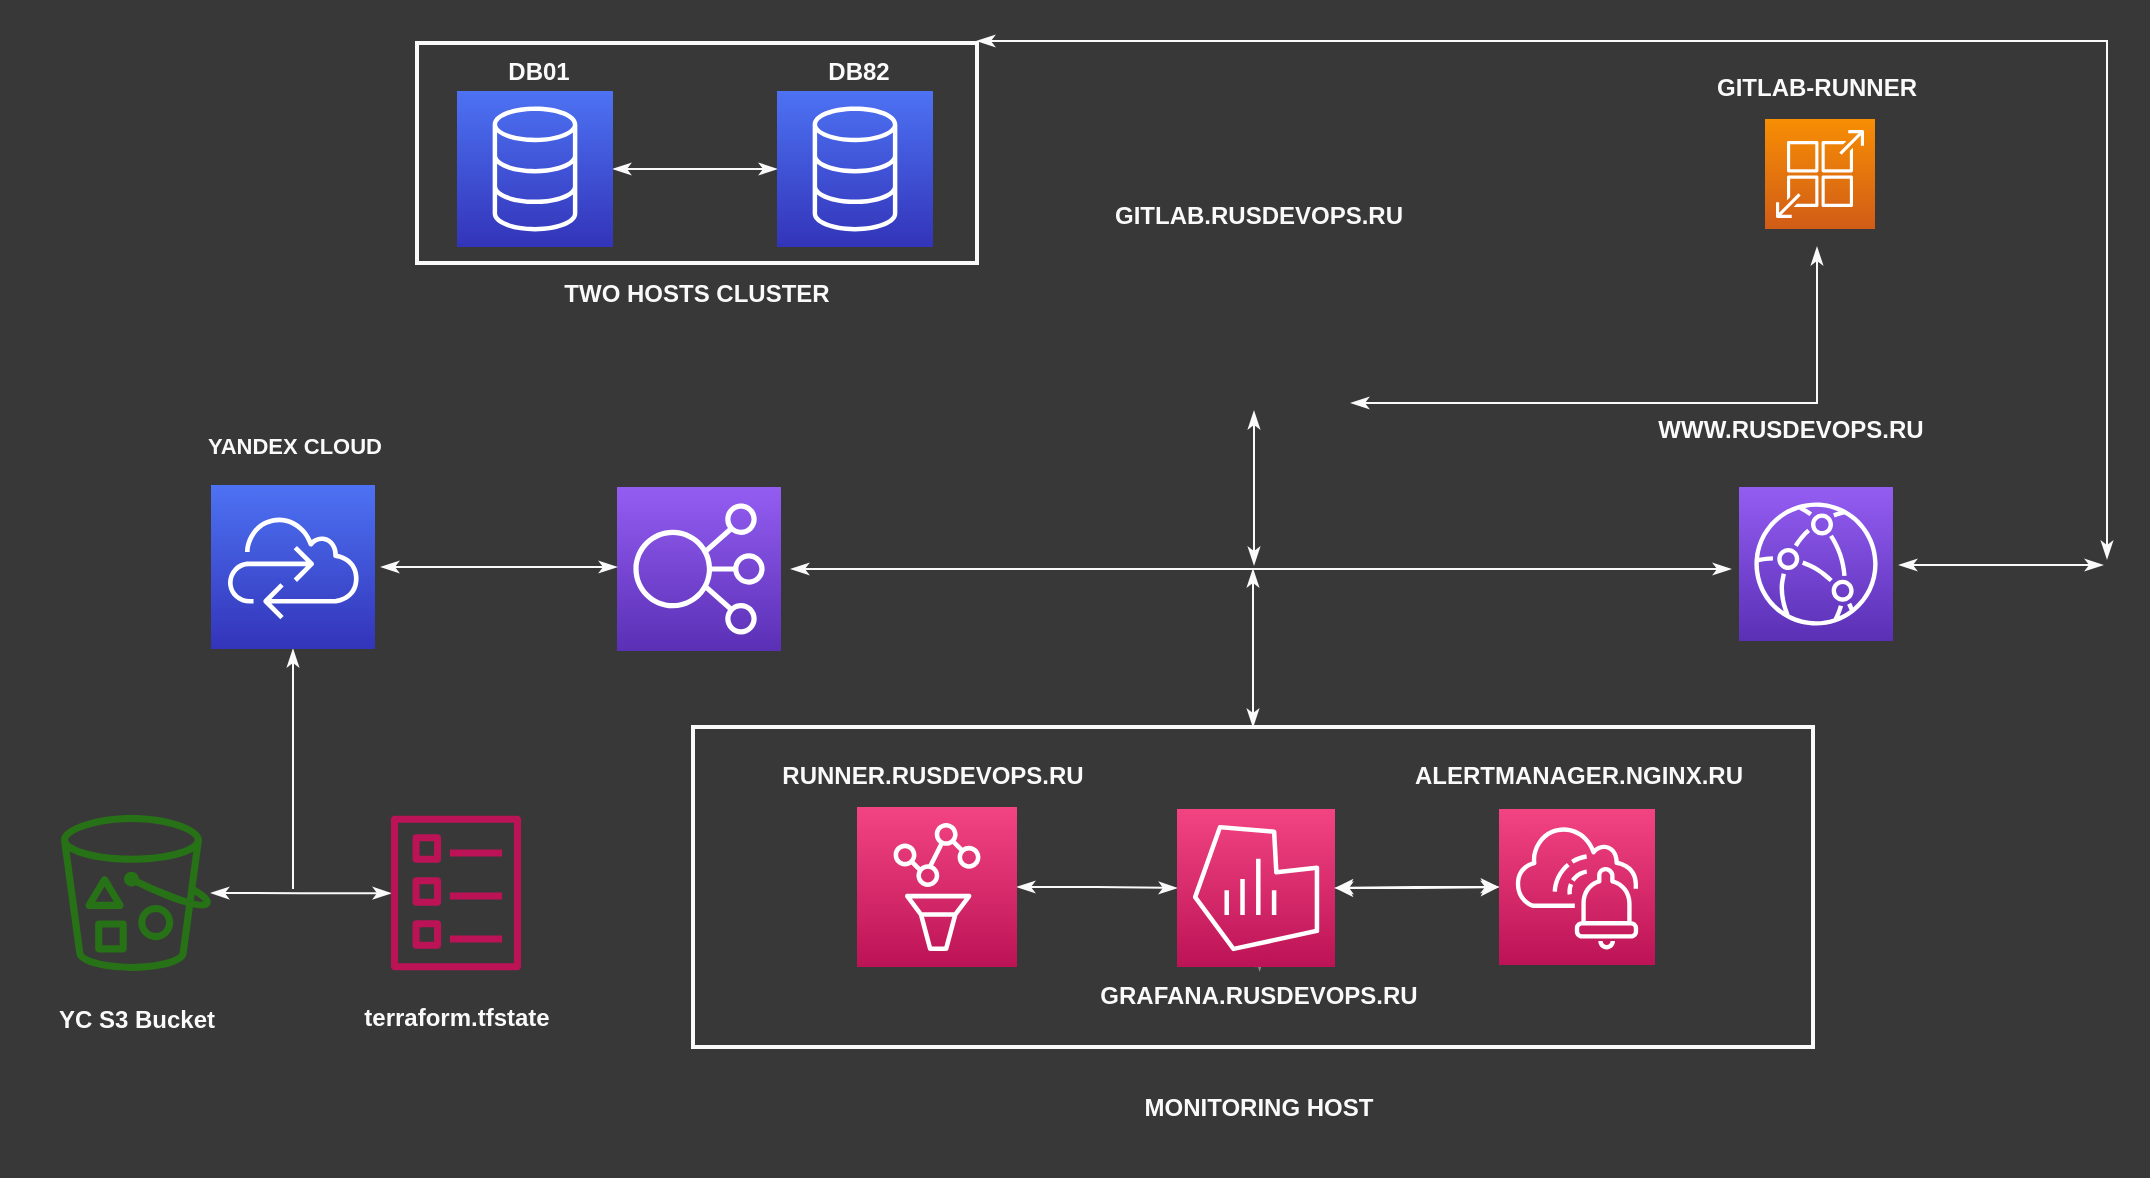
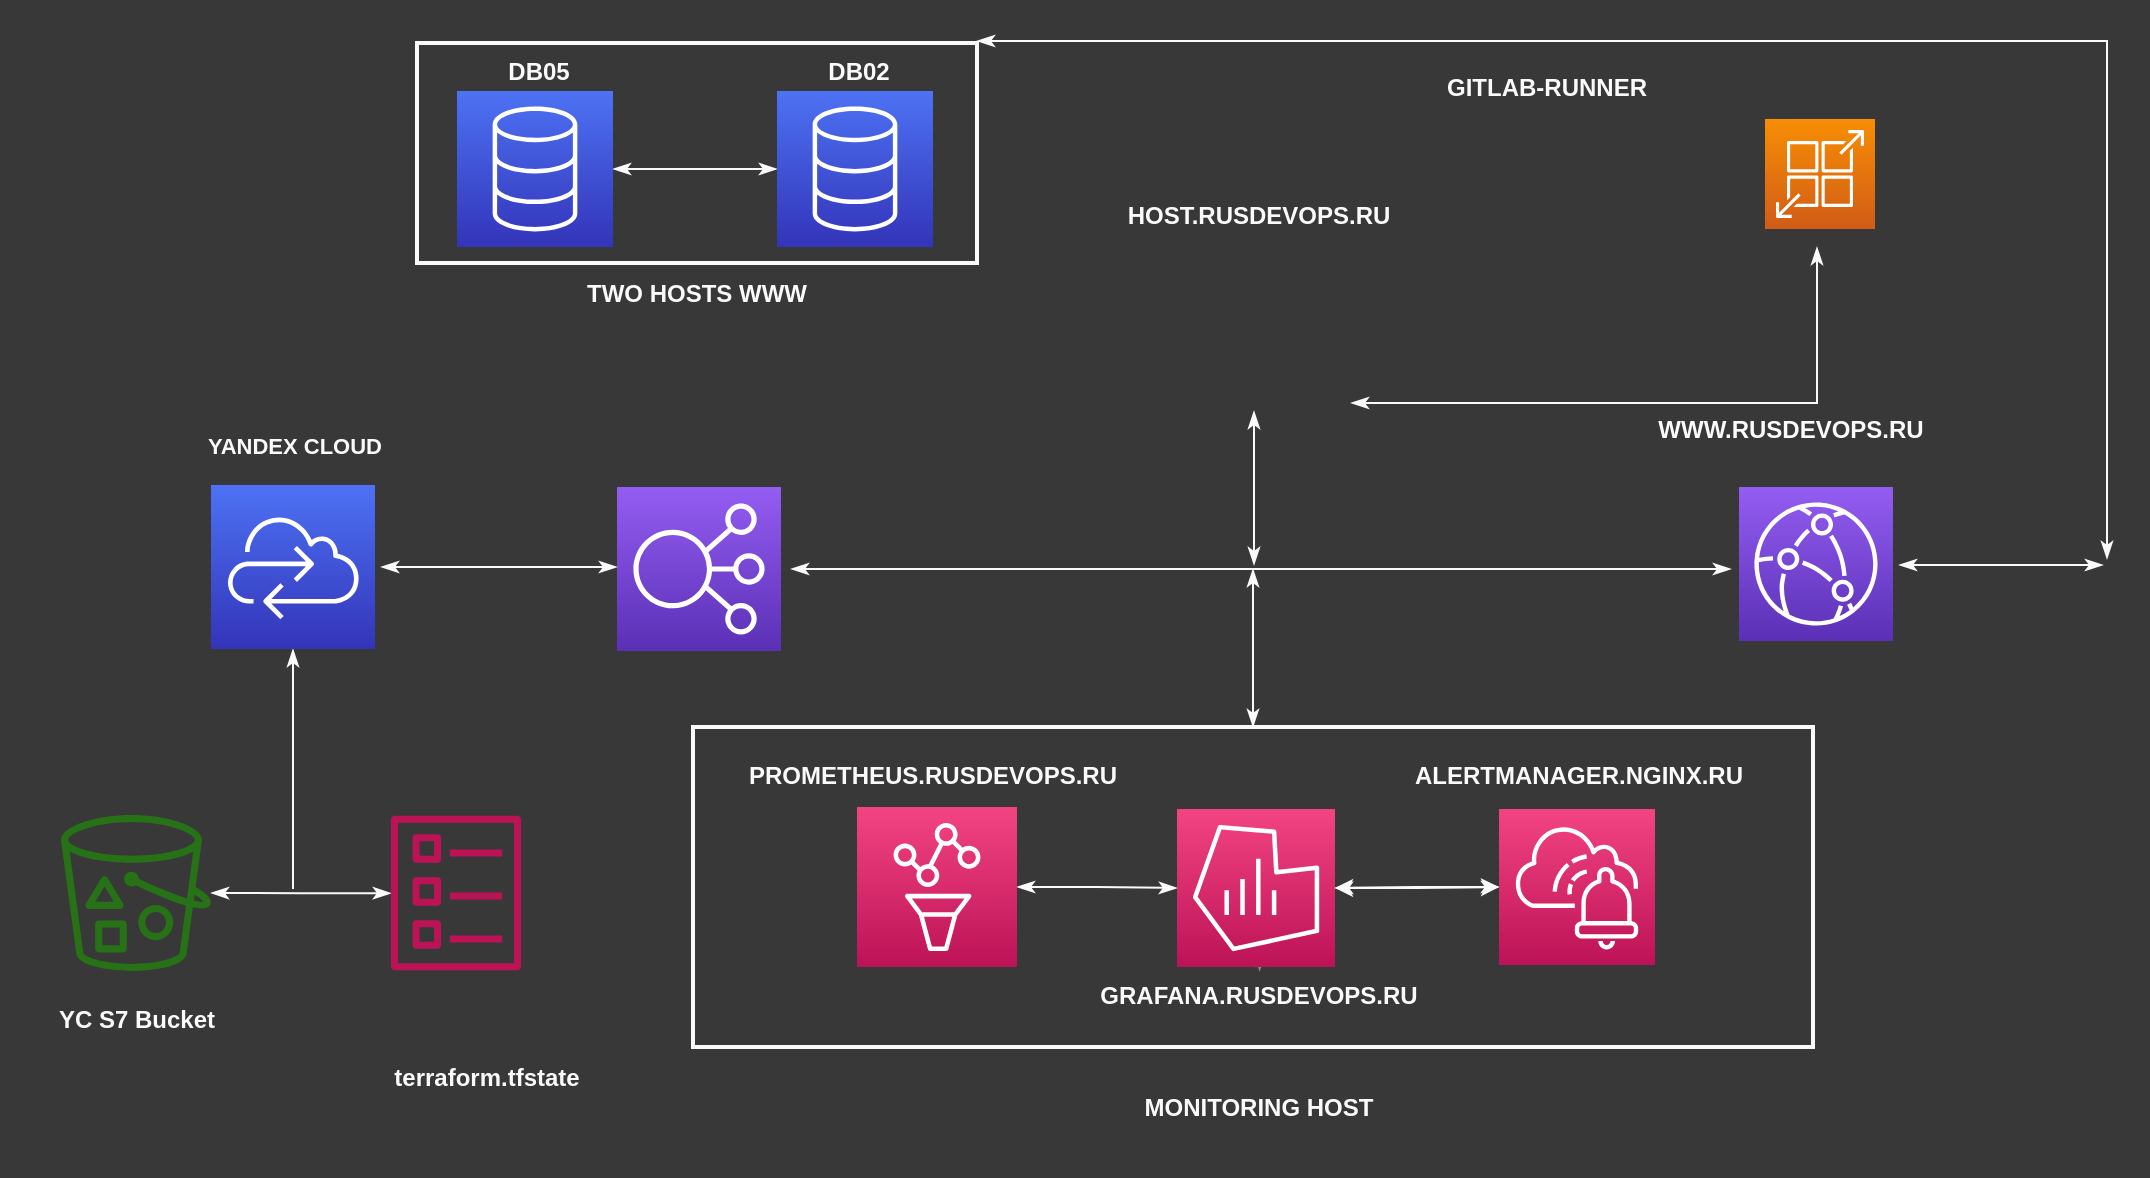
(540, 73) -> (540, 73)
(860, 73) -> (860, 73)
(1816, 89) -> (1546, 89)
(1260, 217) -> (1260, 217)
(698, 295) -> (698, 295)
(934, 777) -> (934, 777)
(456, 1019) -> (486, 1079)
(138, 1021) -> (138, 1021)
